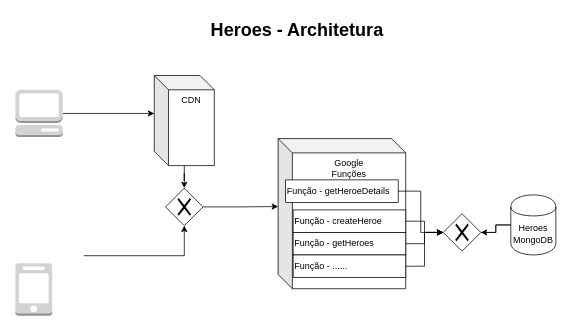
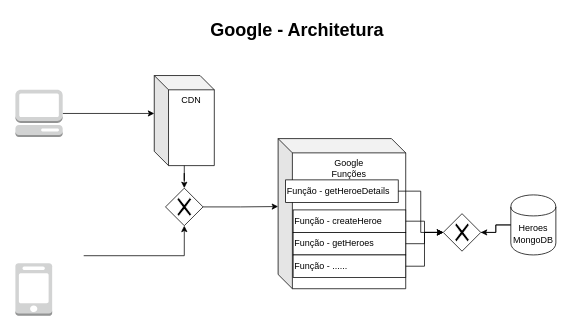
(297, 30) -> (297, 30)
